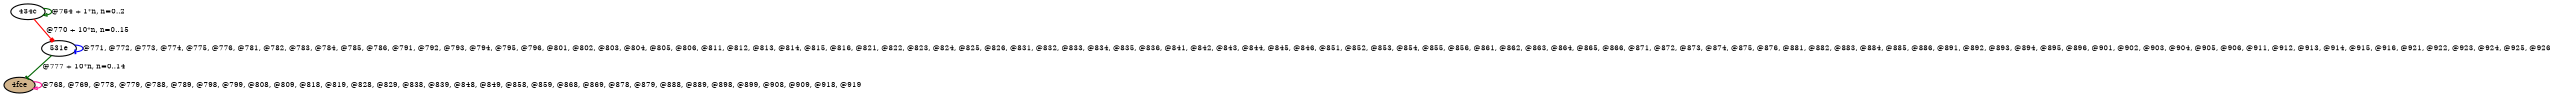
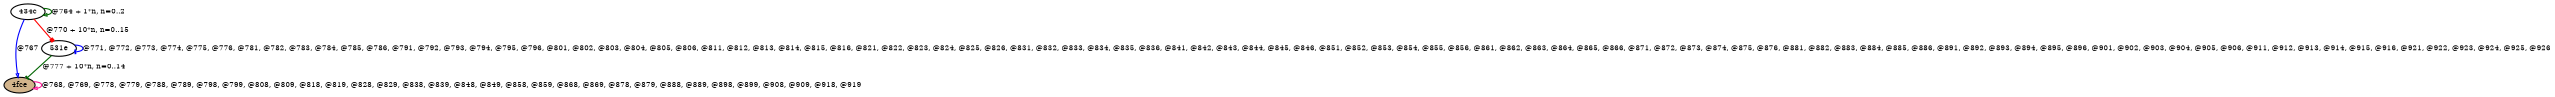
none -> (16, 46)
